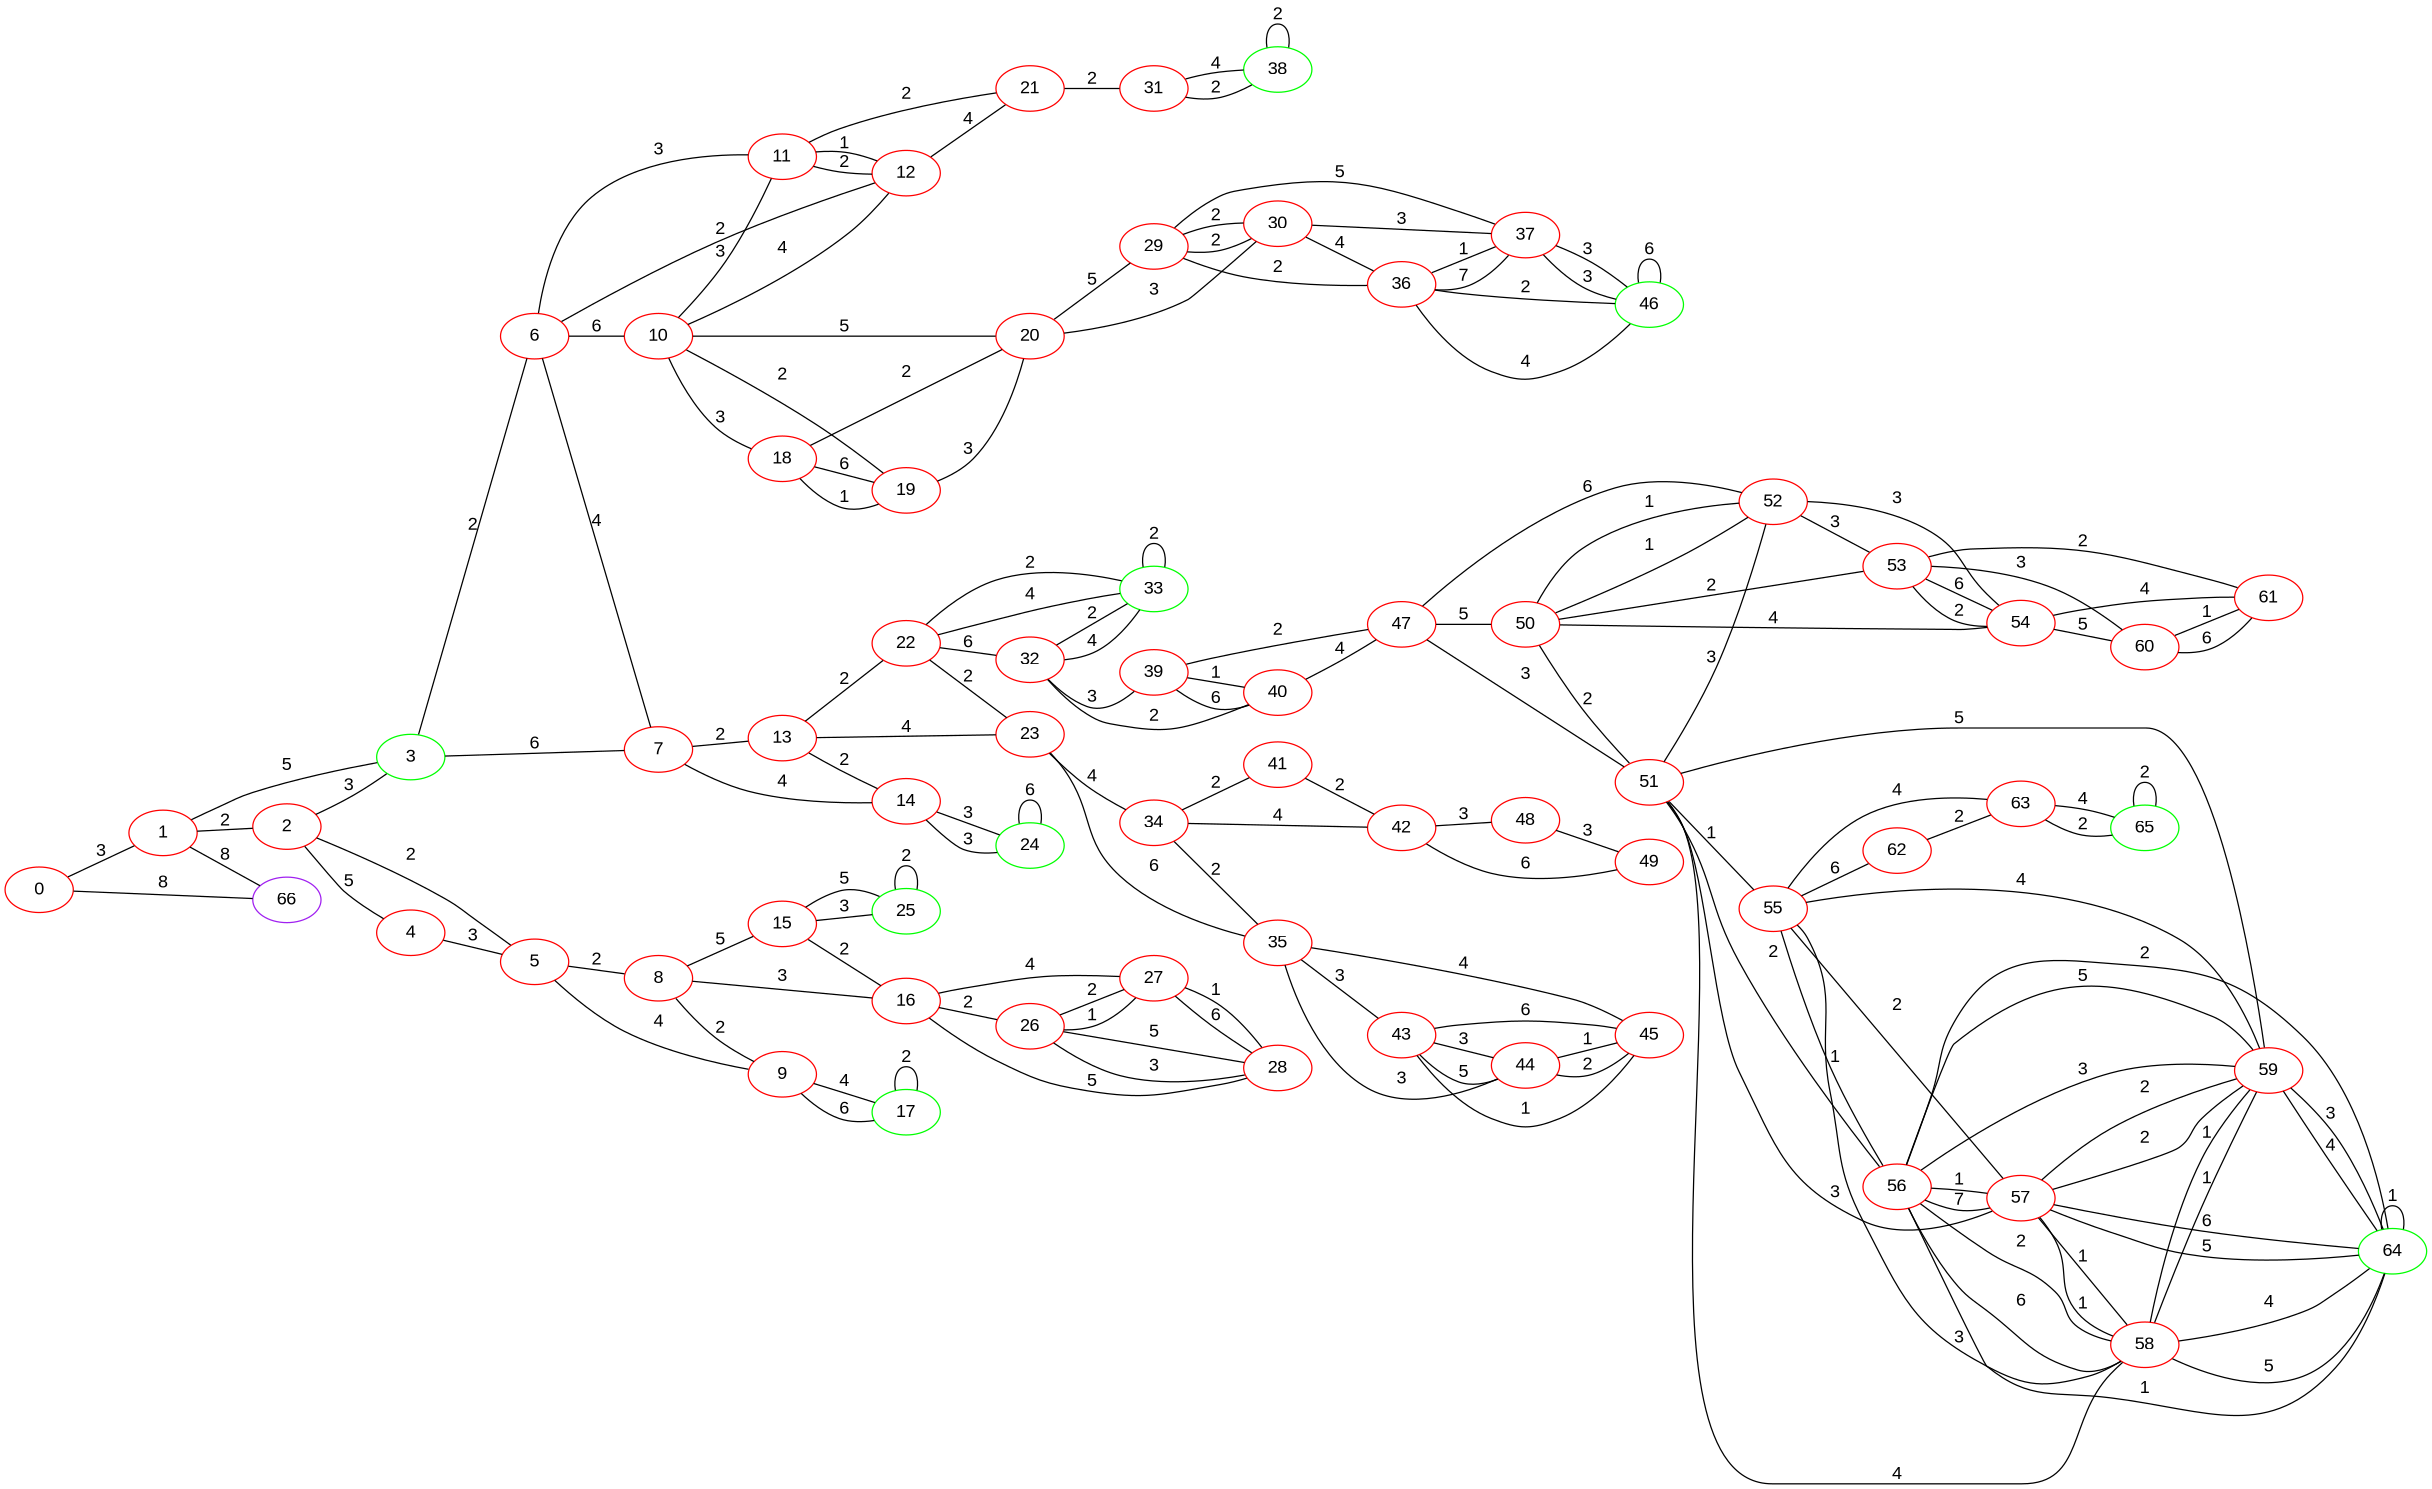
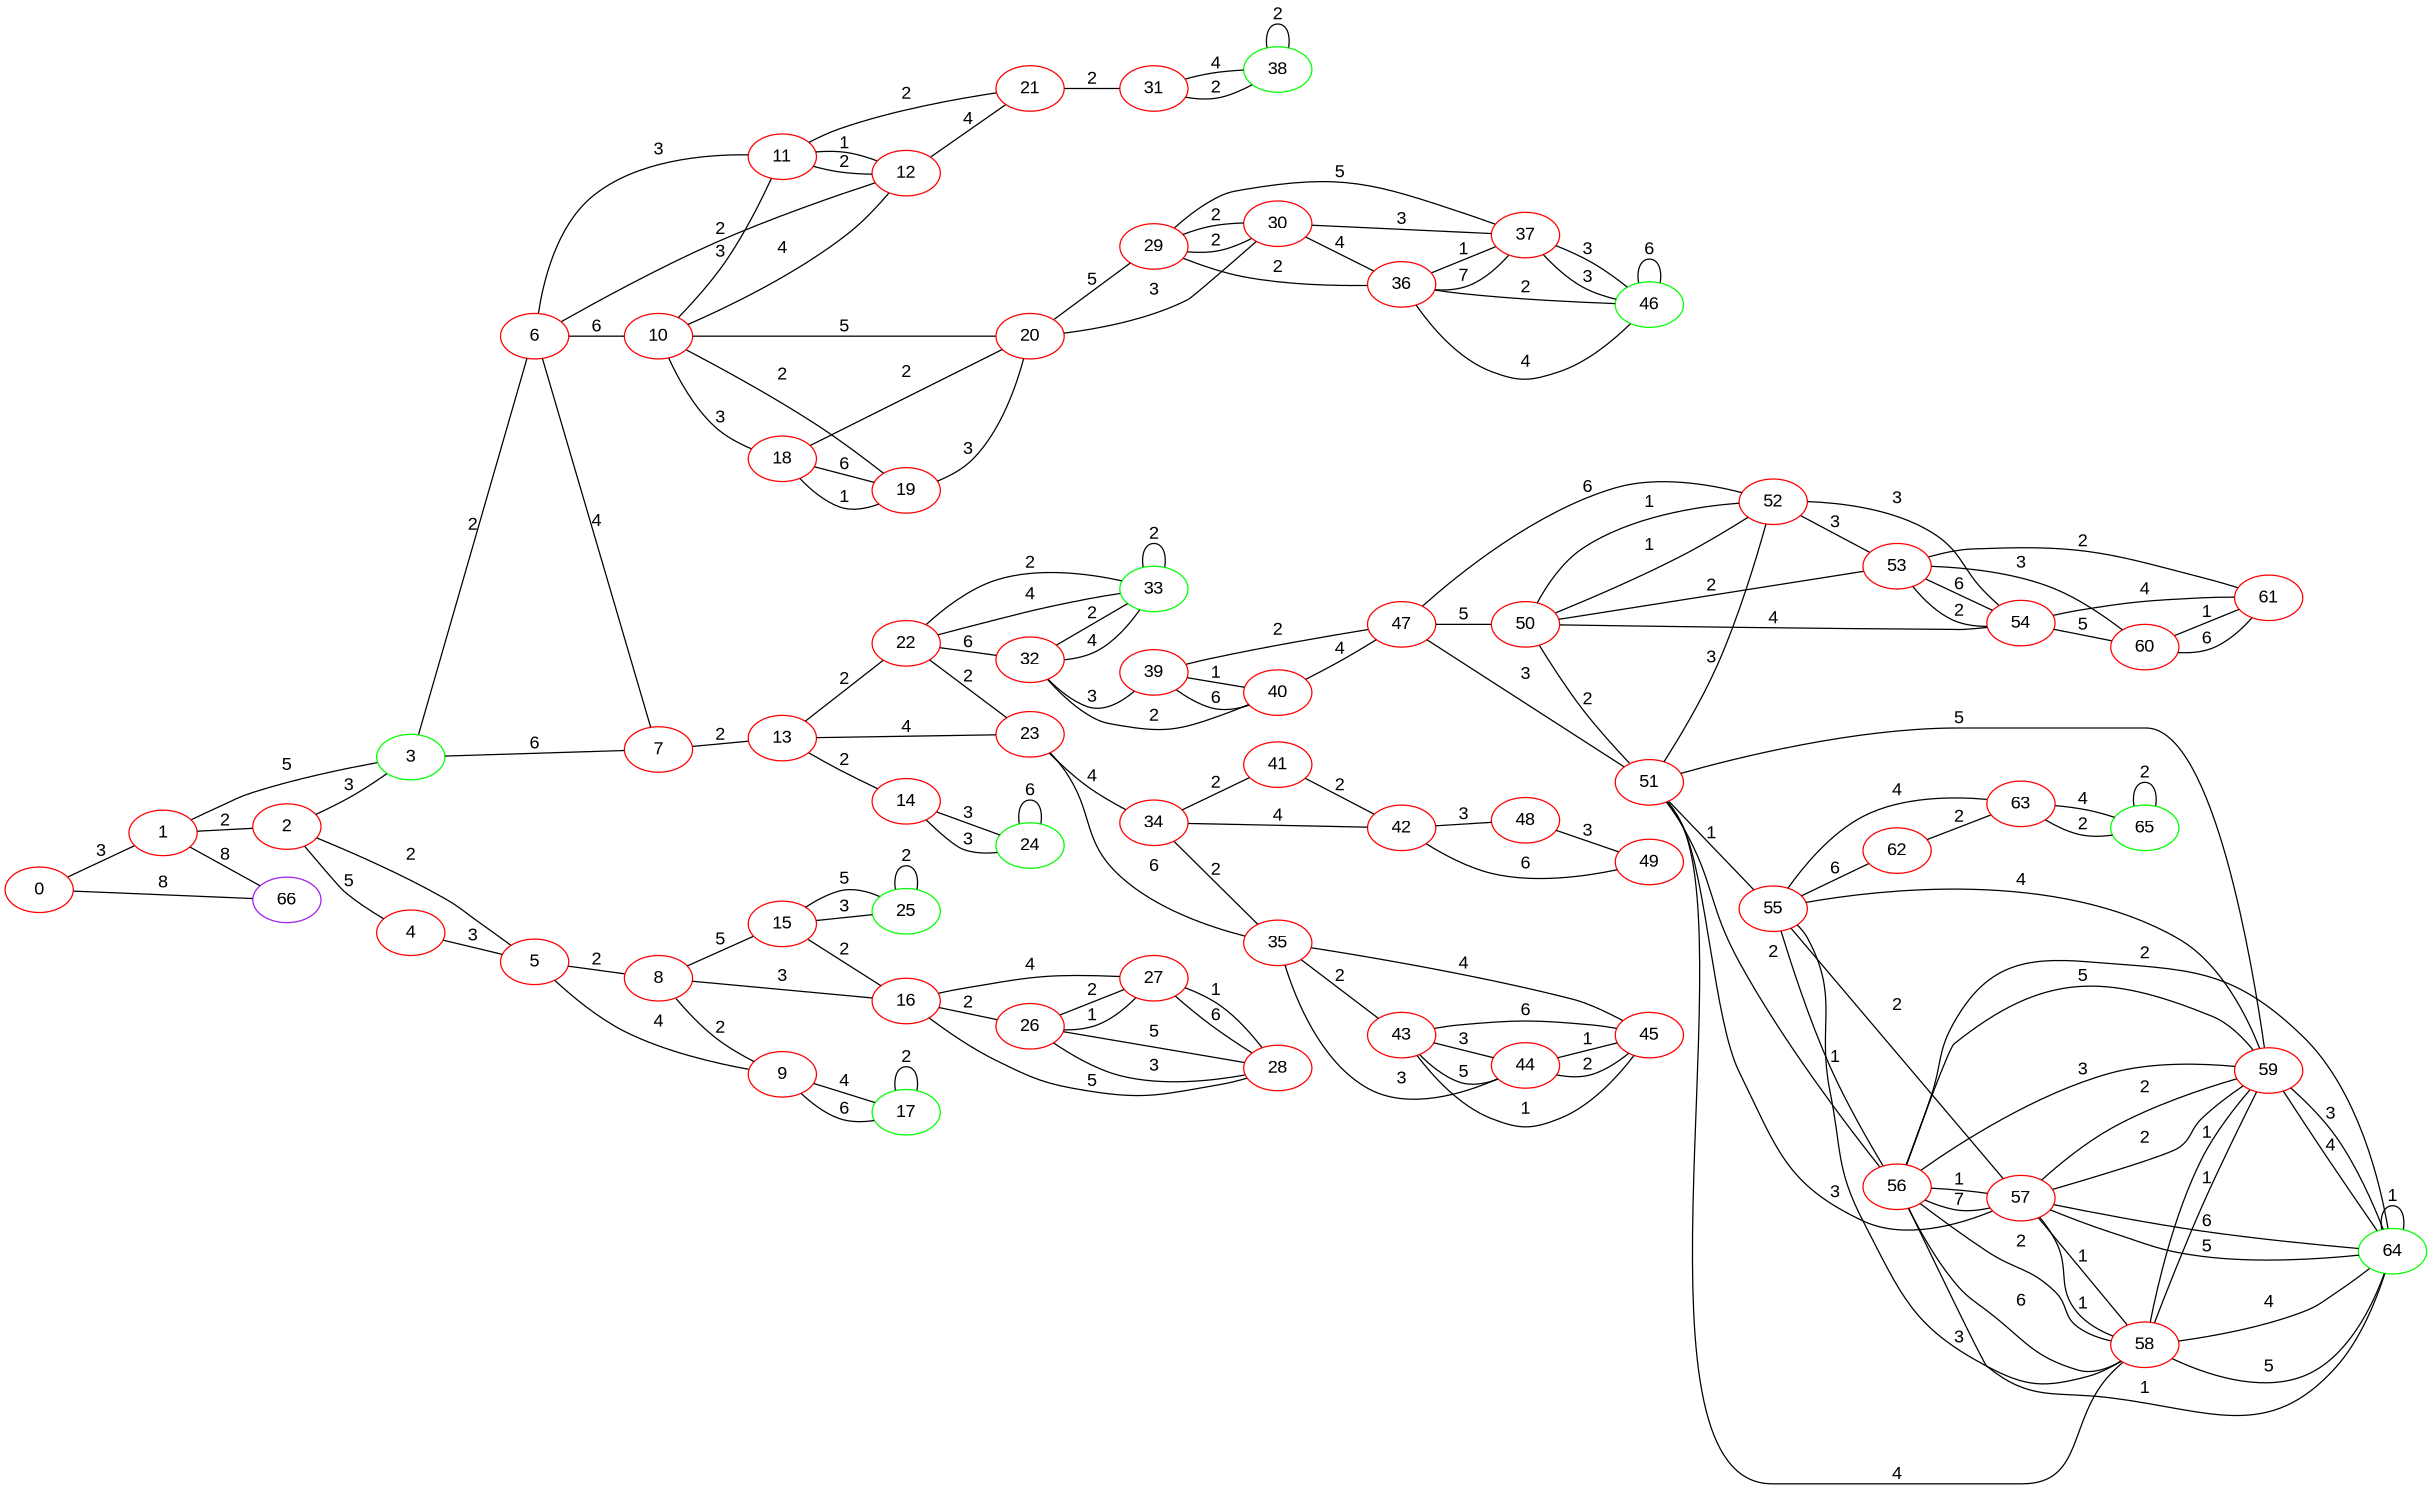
(775, 797) -> none
(1340, 976) -> (1340, 976)
